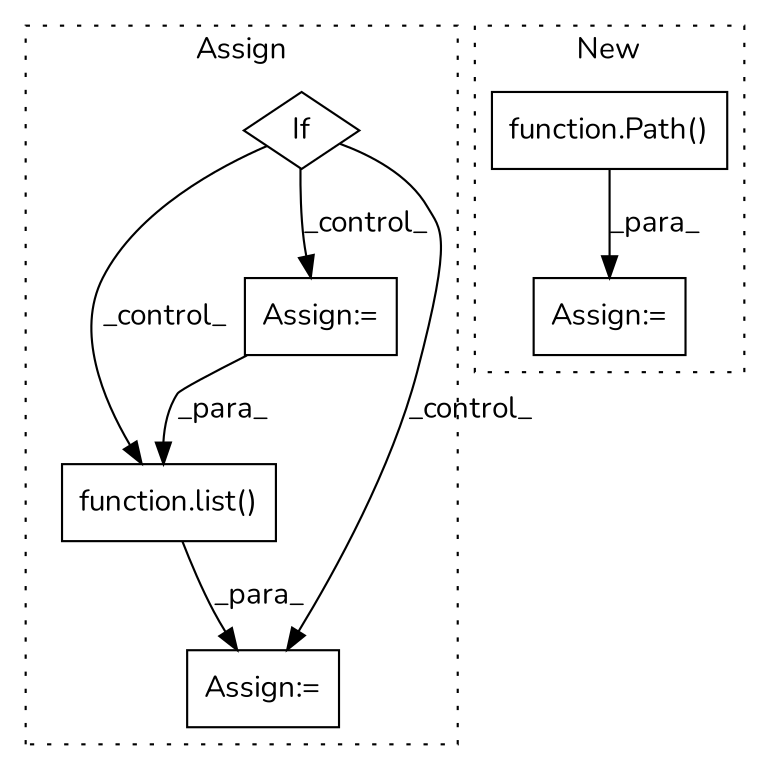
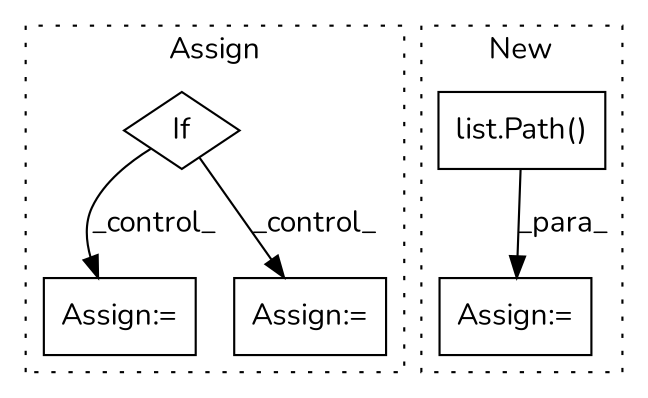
(610, 130) -> (522, 130)
(169, 503) -> none
